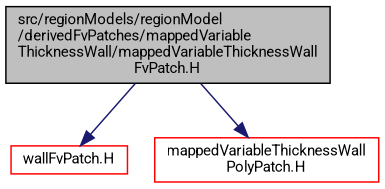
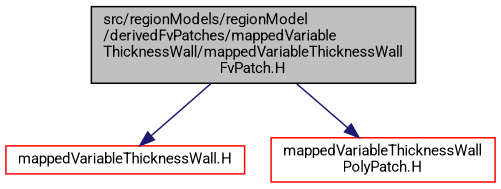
(69, 160) -> (125, 160)
